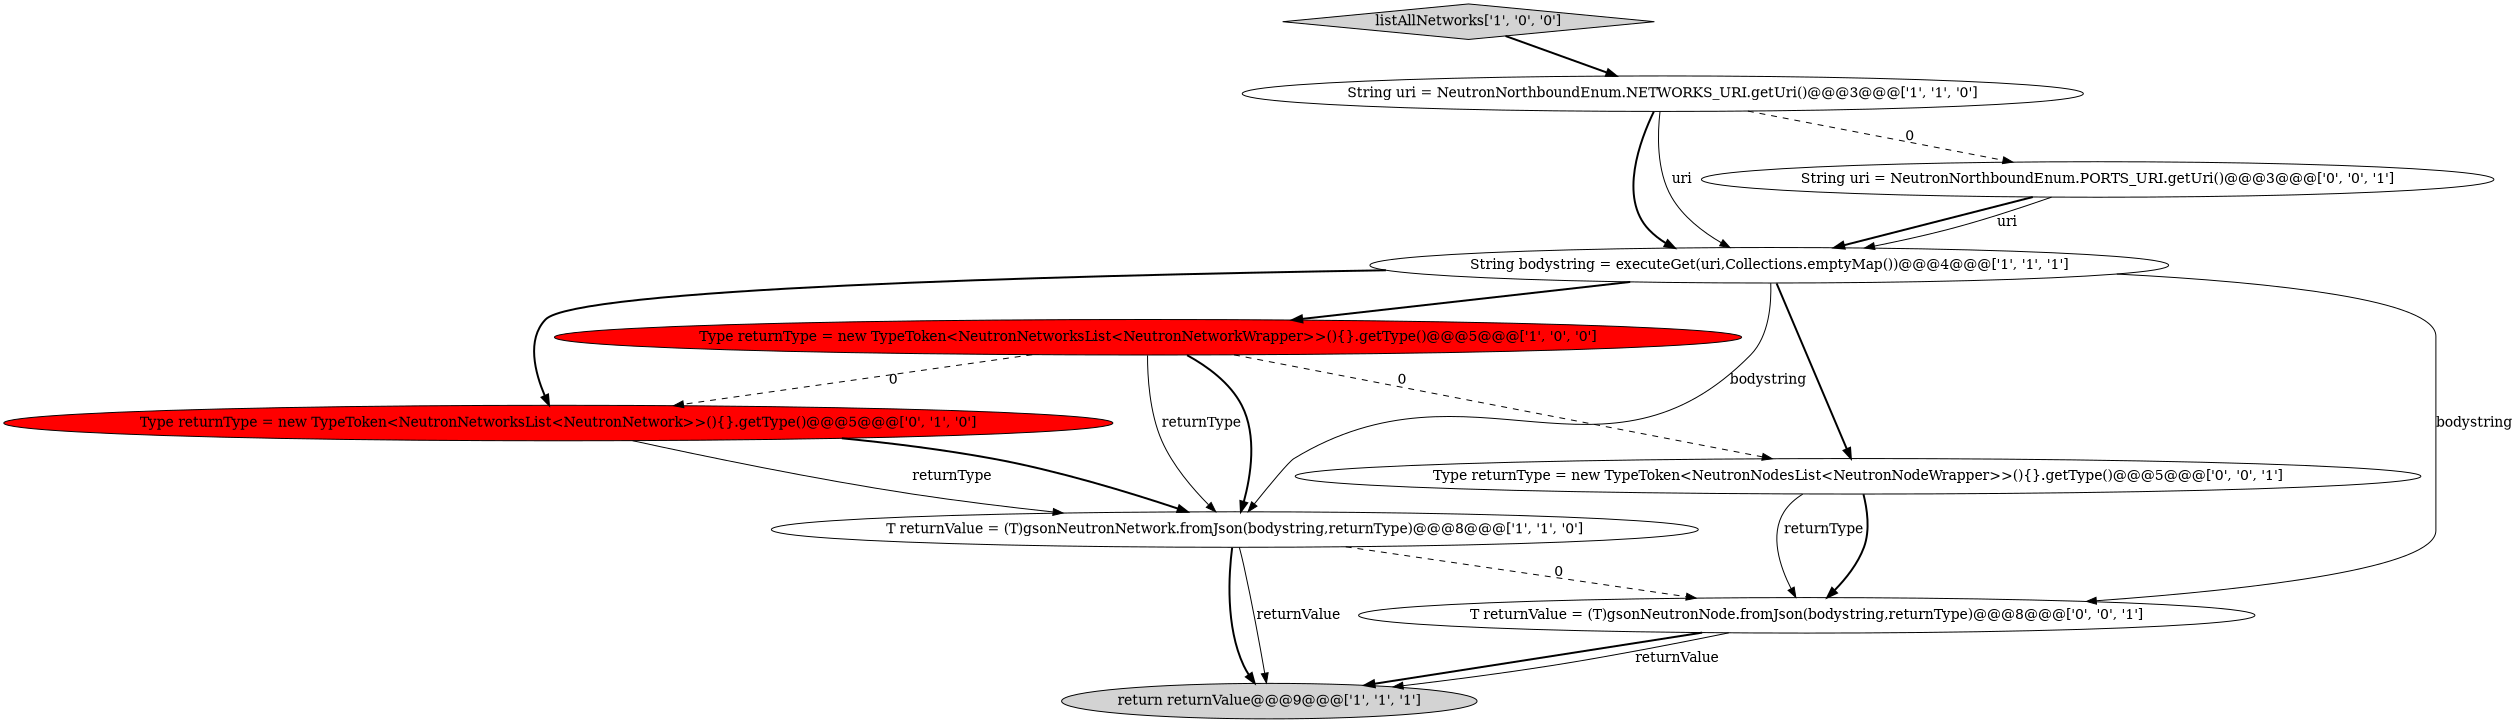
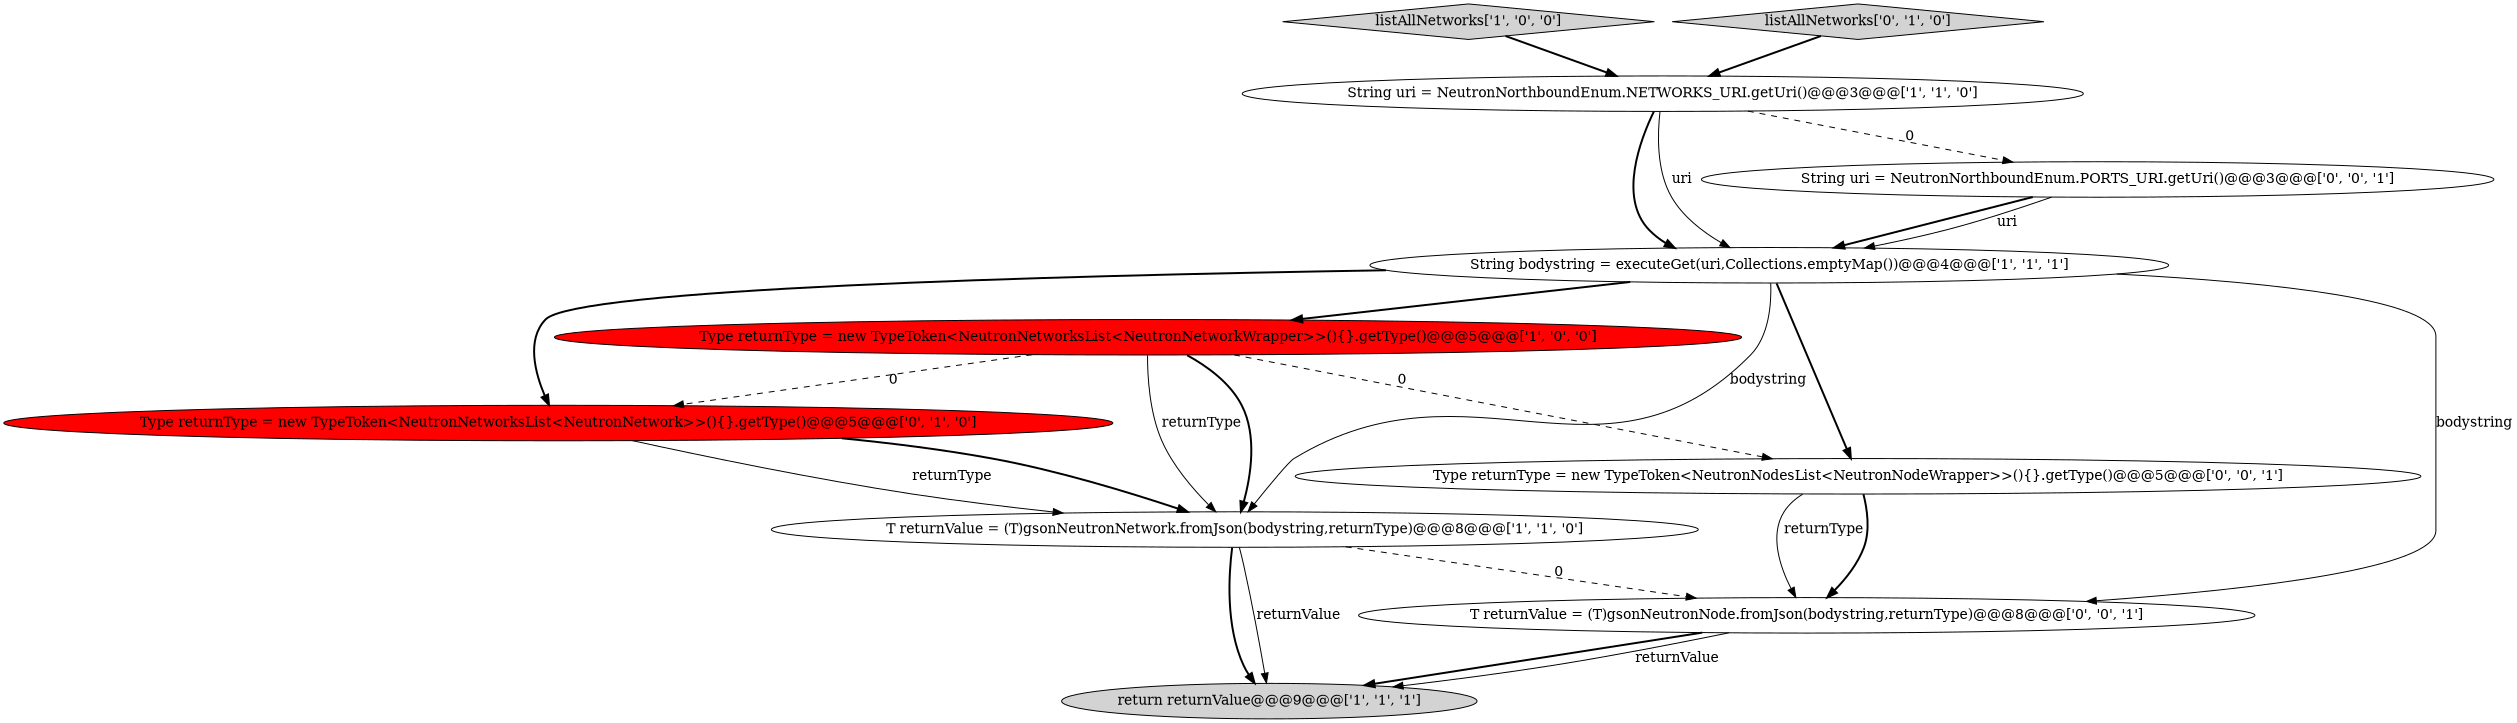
none -> (1858, 22)
